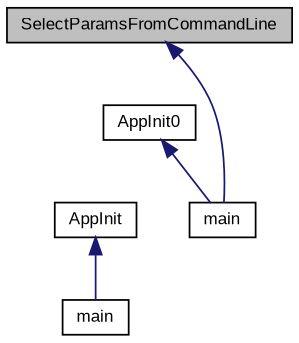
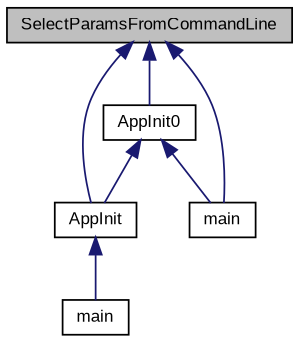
none -> (150, 83)
none -> (84, 124)
none -> (118, 179)
